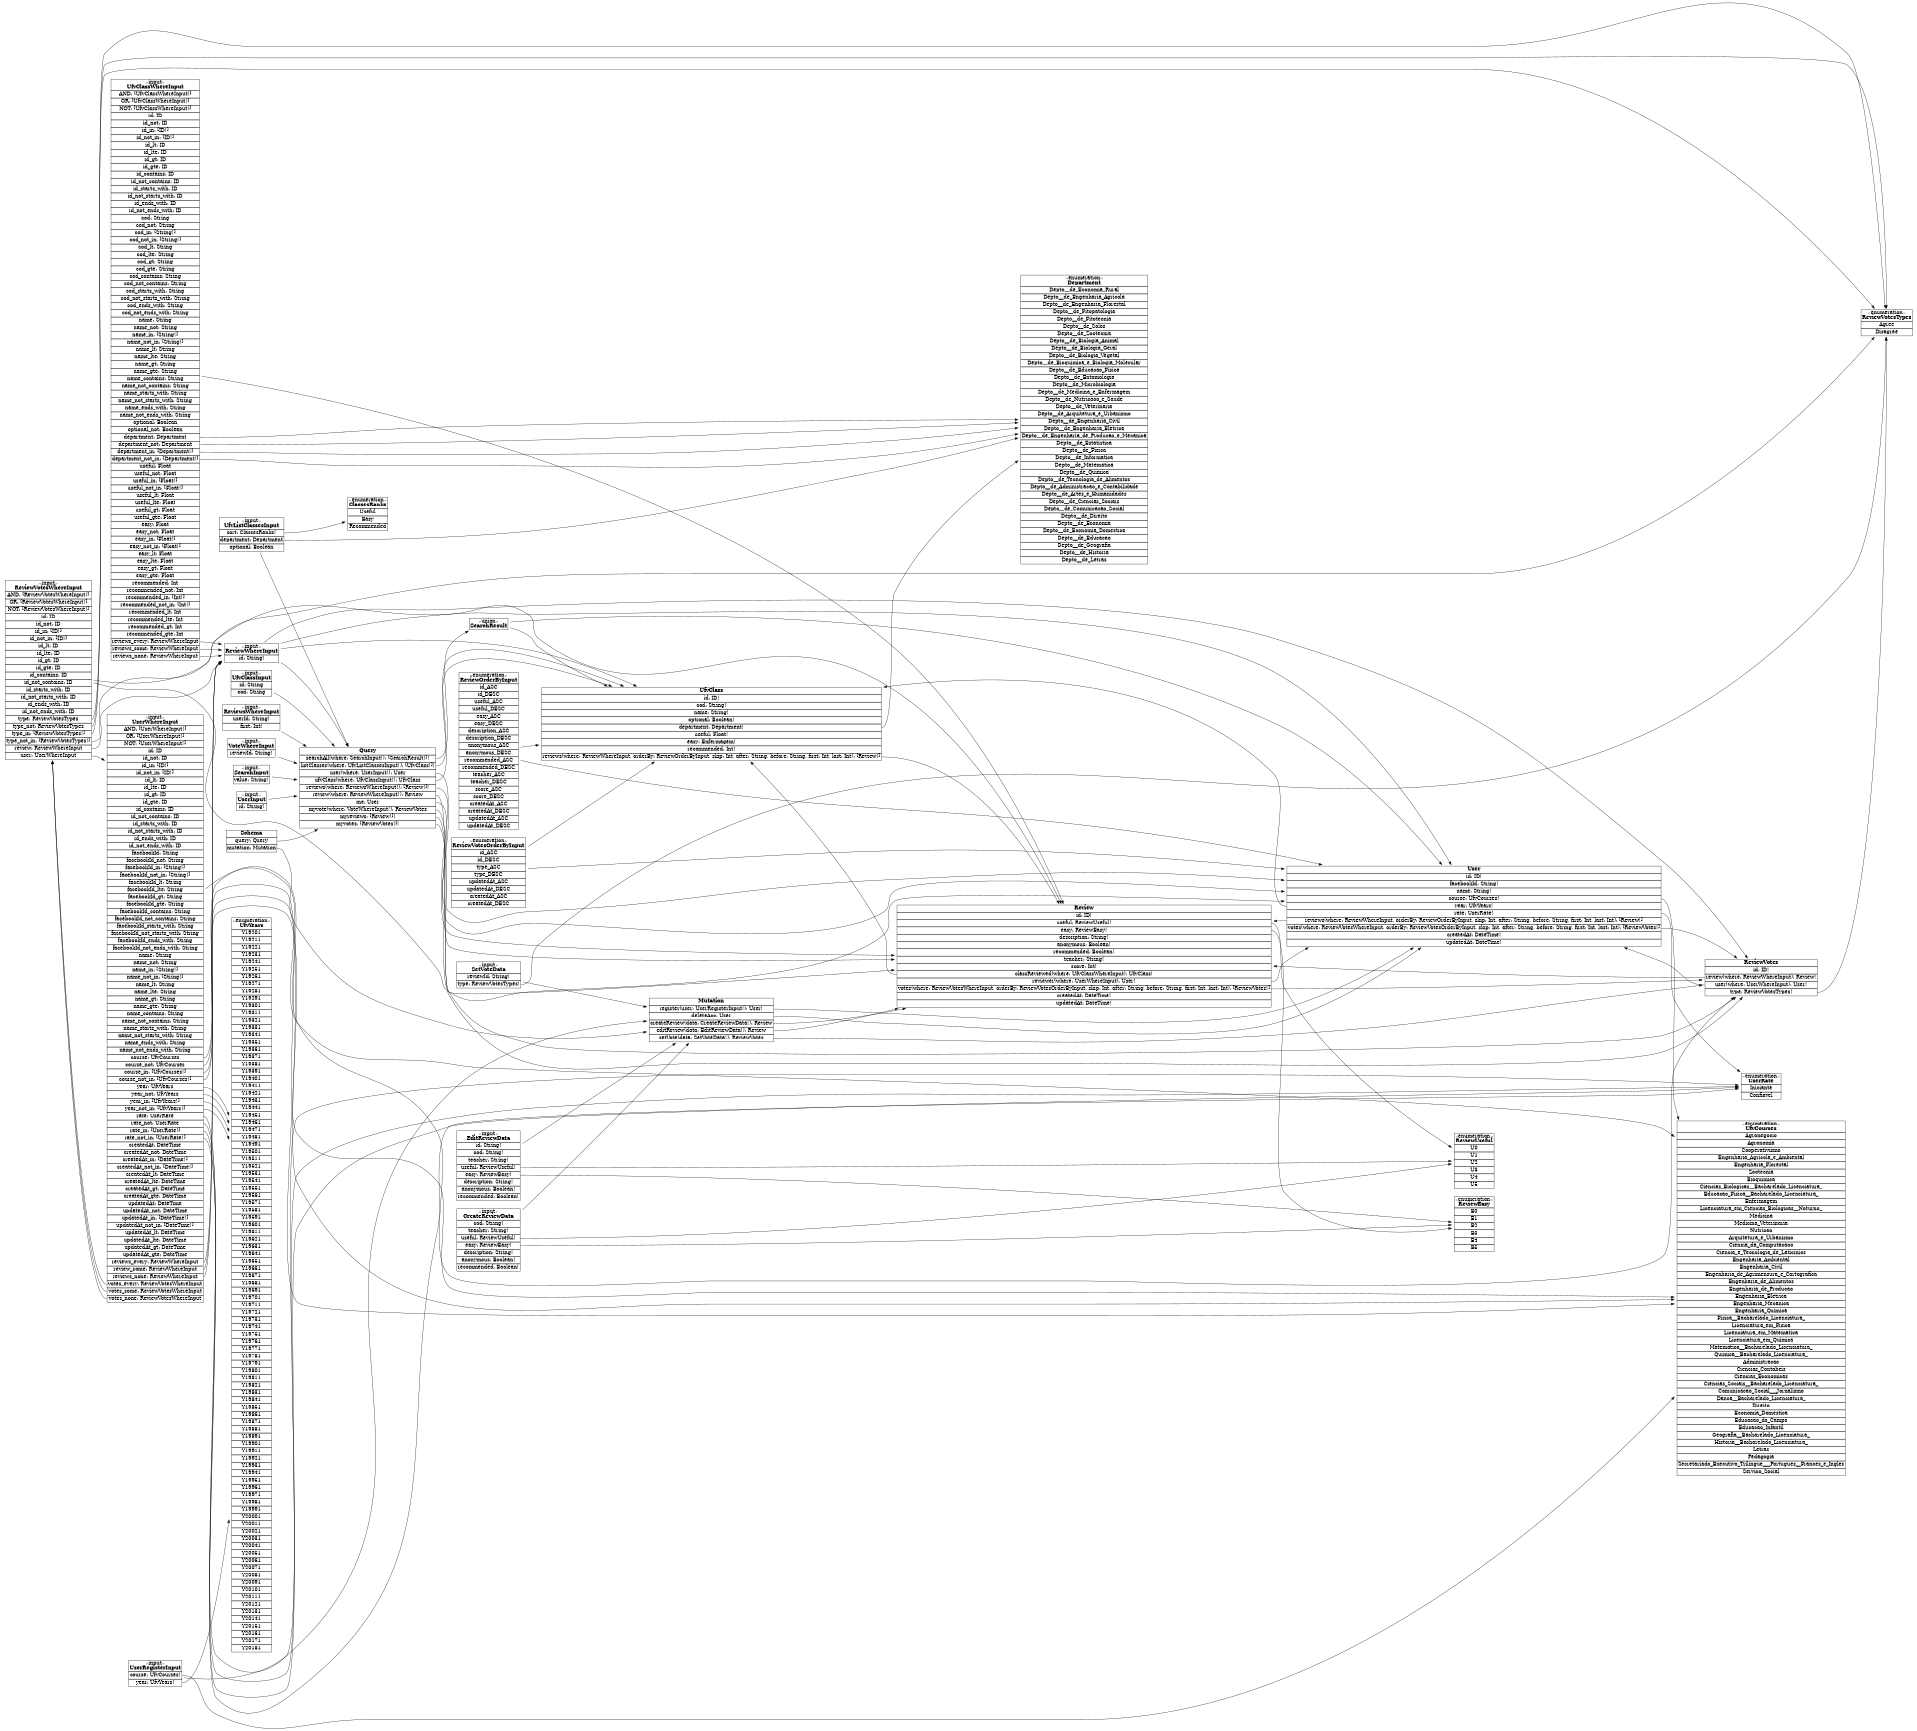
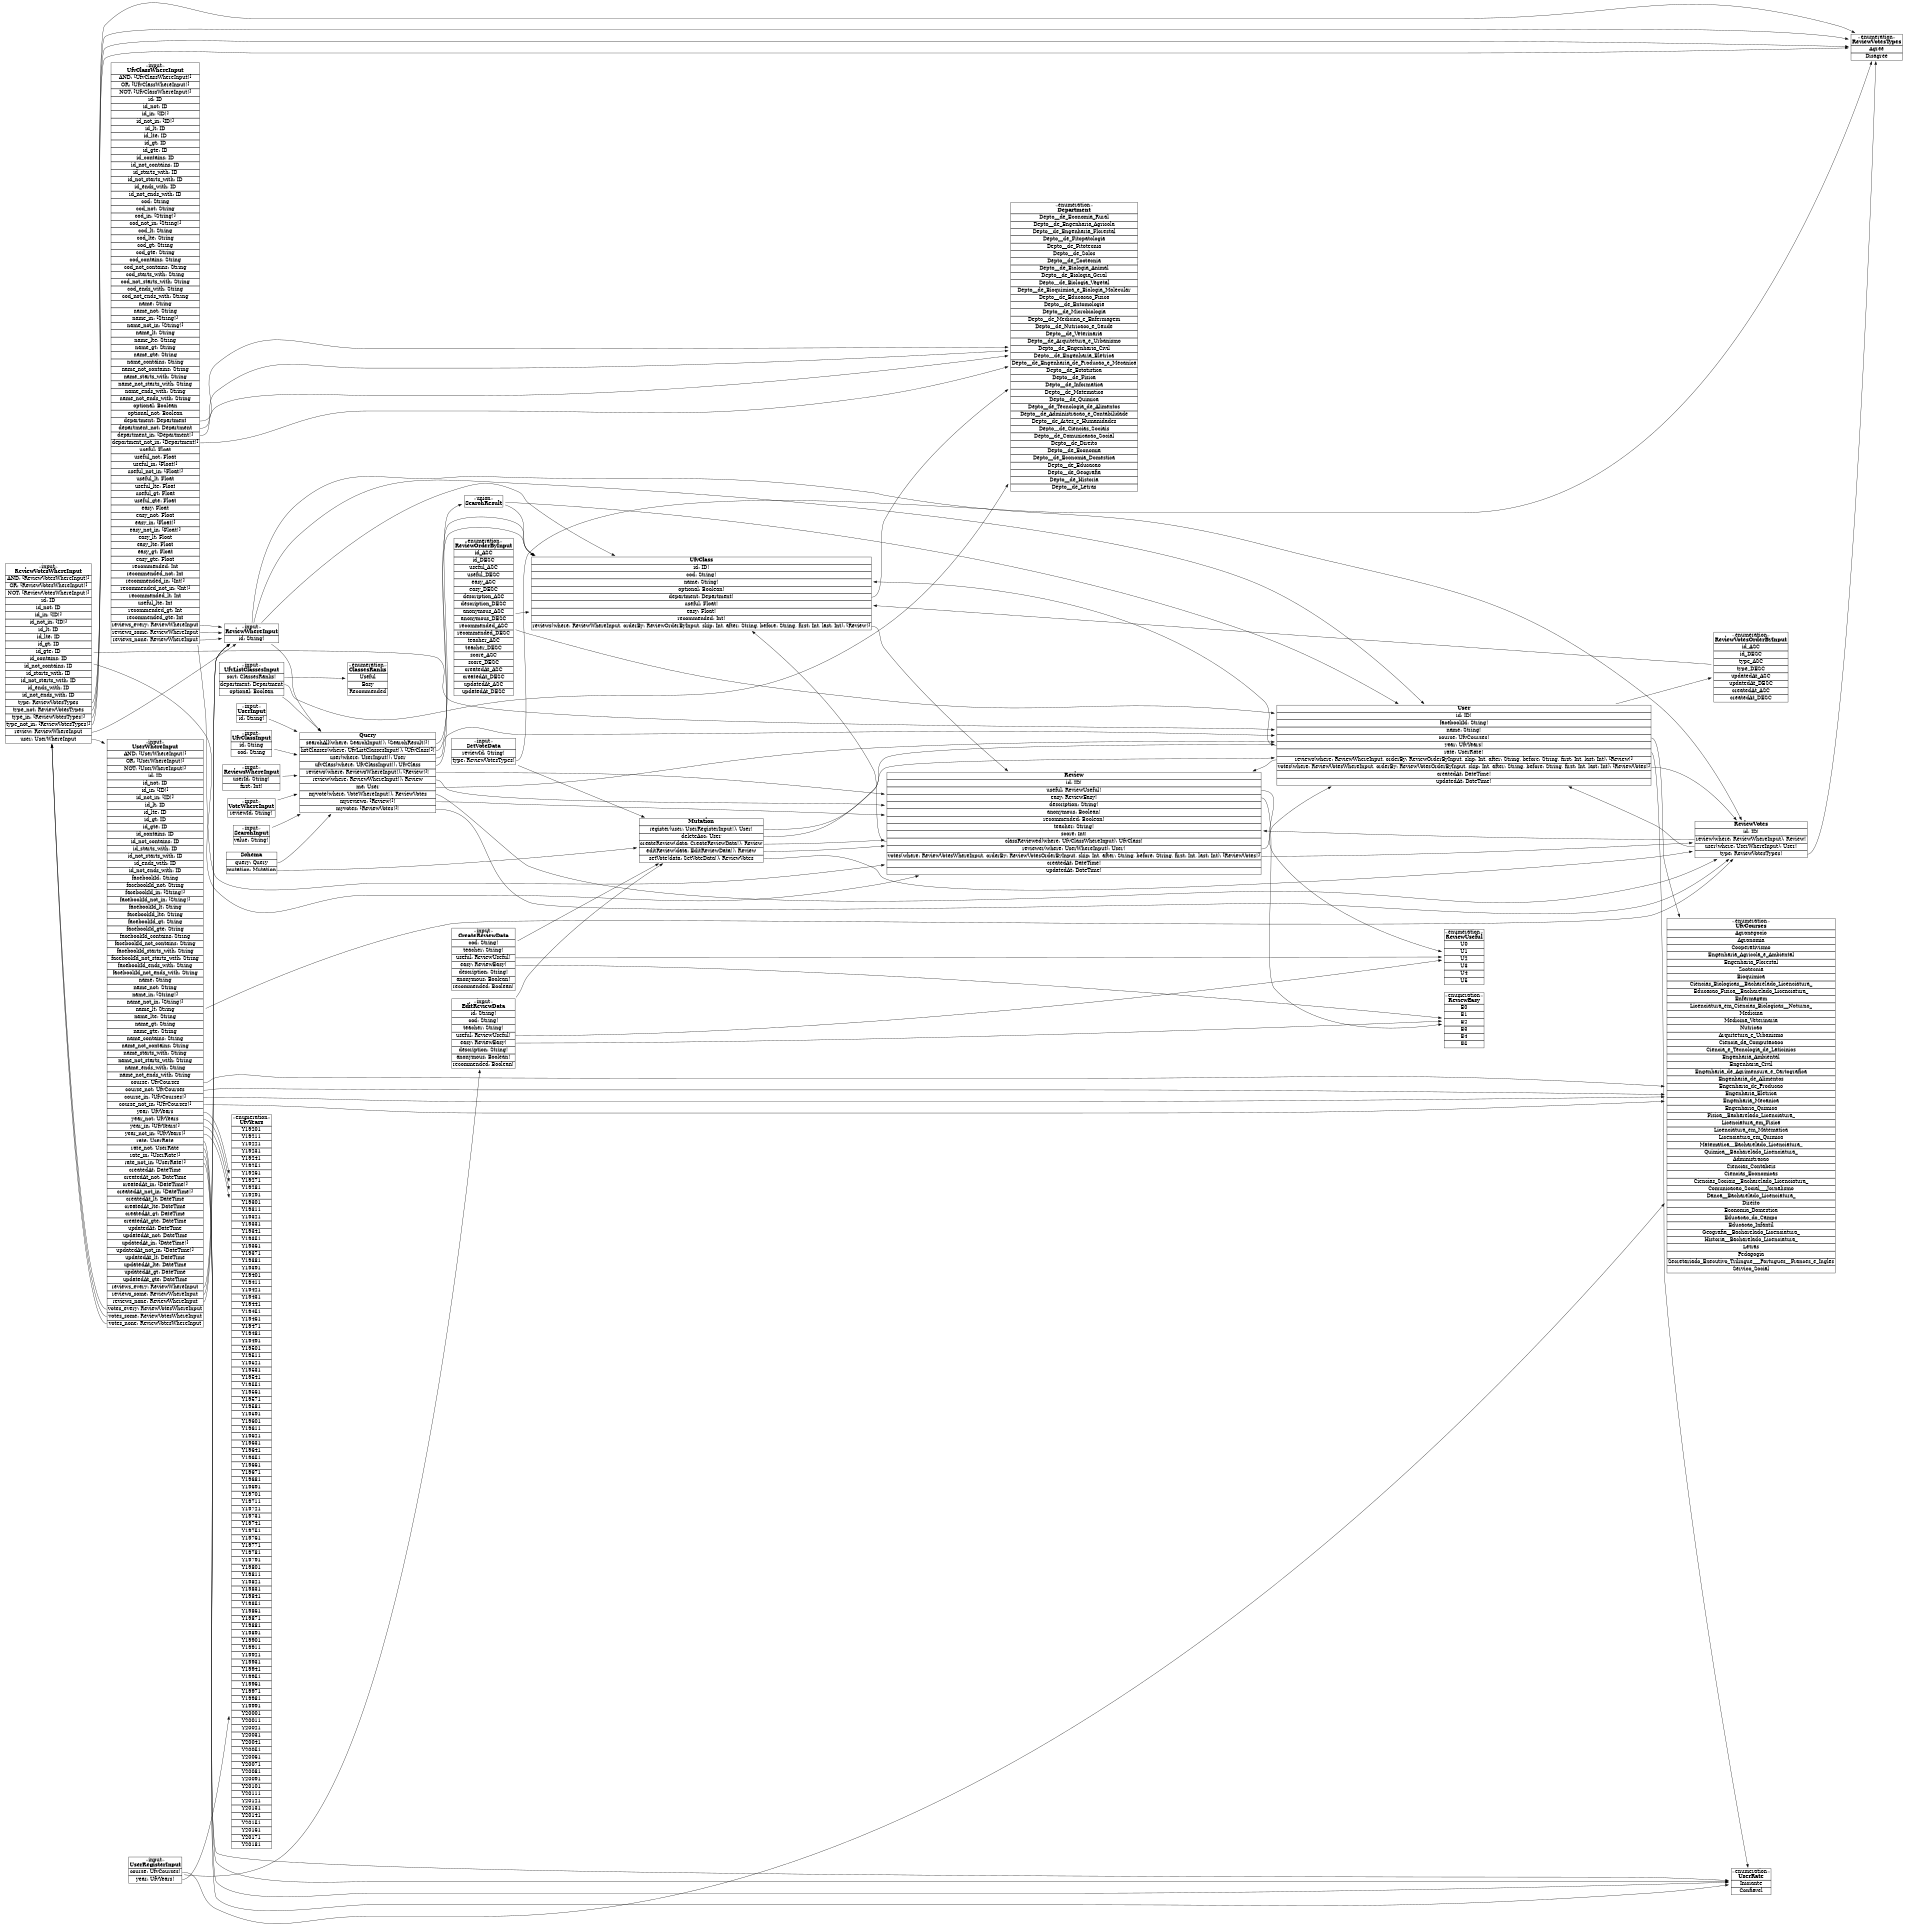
(155, 620) -> (155, 603)
(711, 742) -> (701, 611)
(905, 850) -> (1662, 691)
(155, 1269) -> (155, 1294)
(369, 1325) -> (411, 1527)
